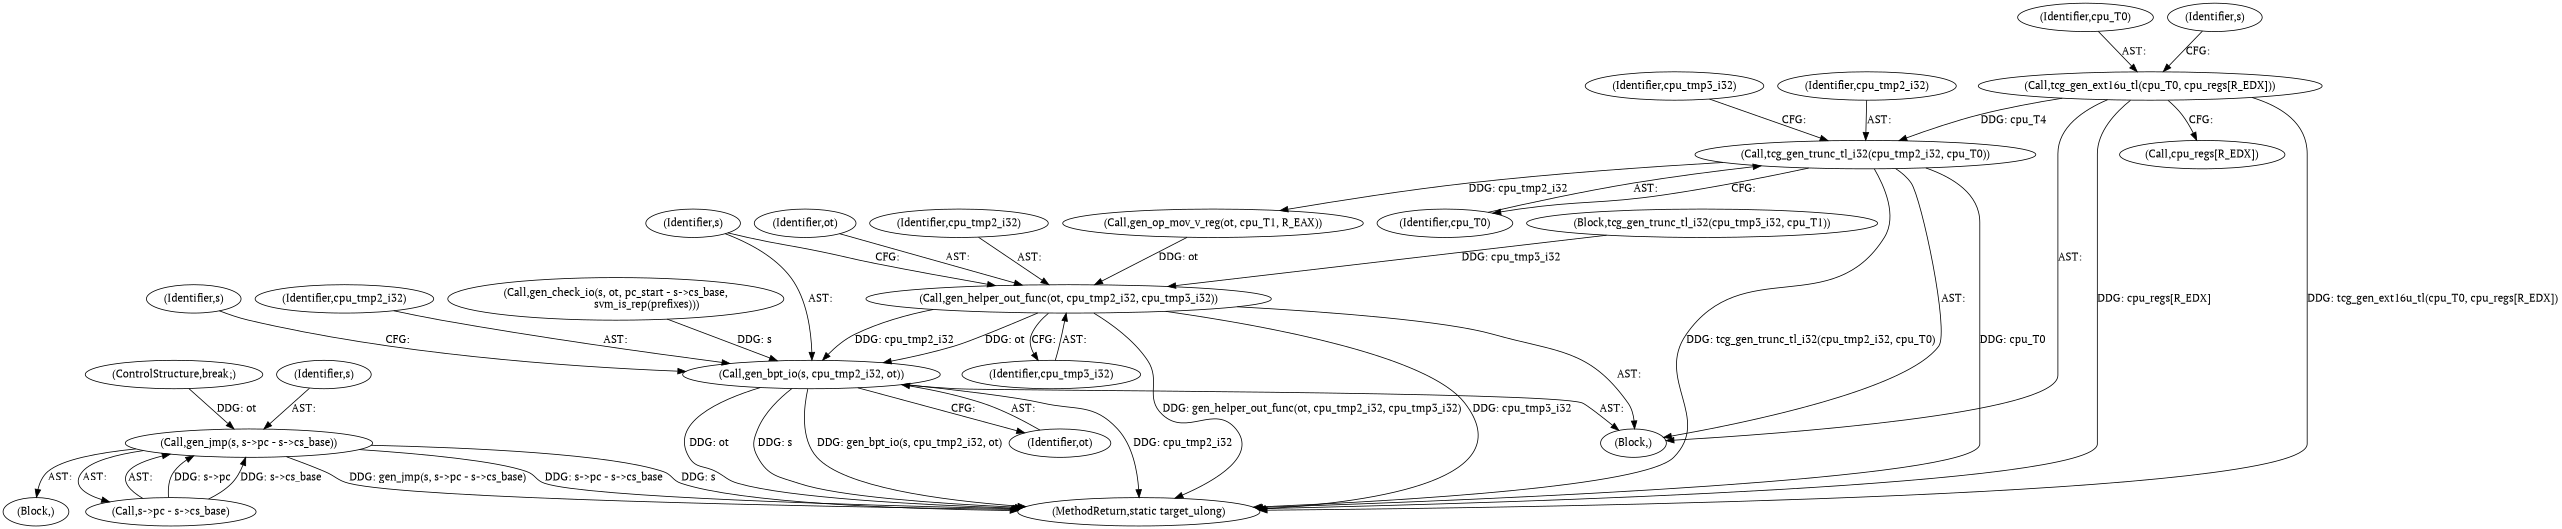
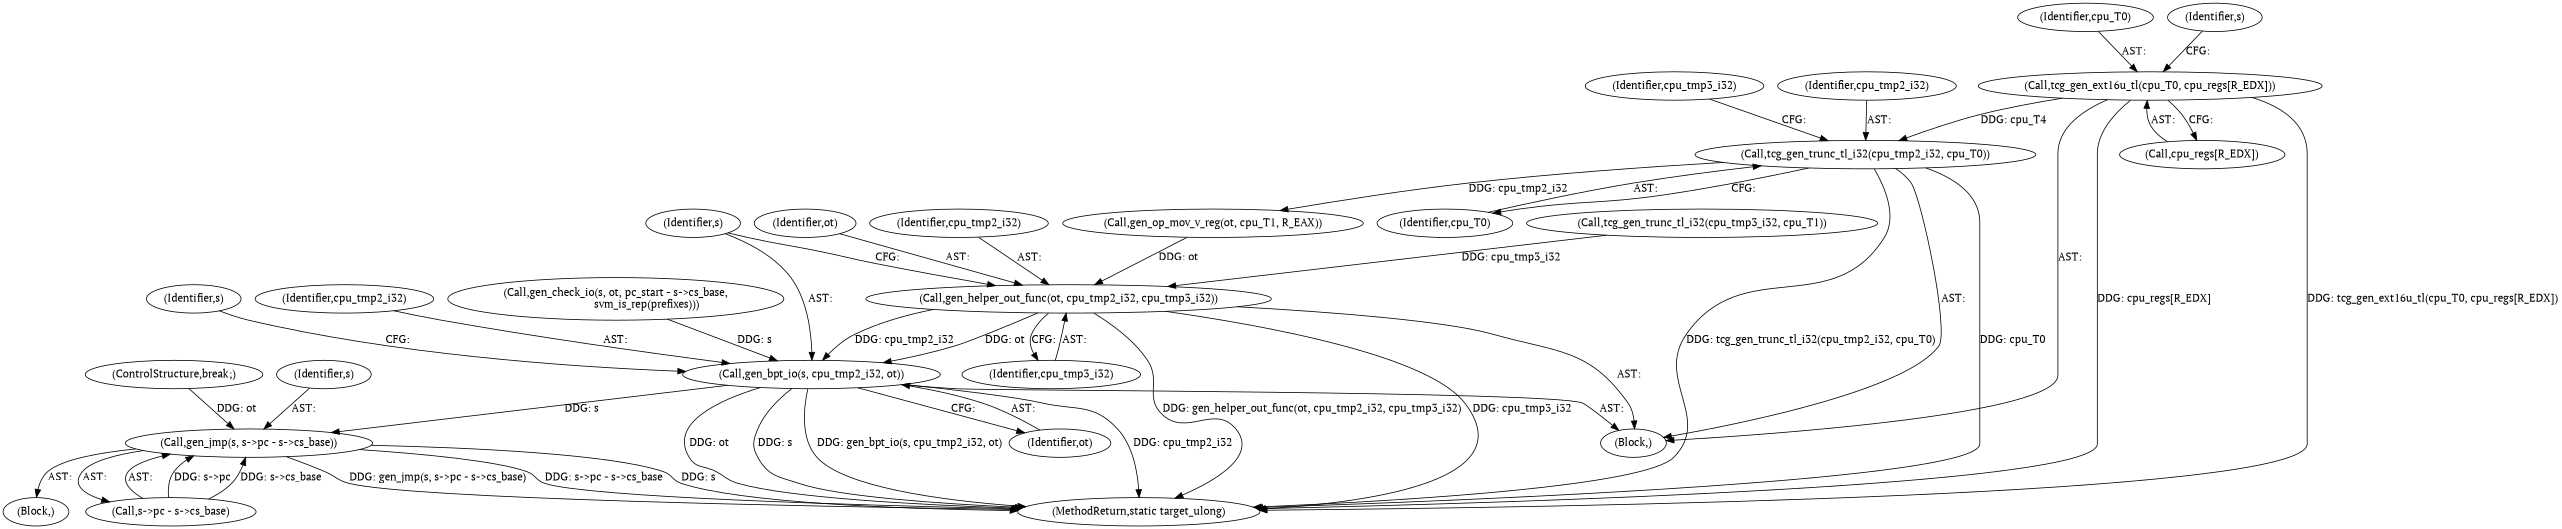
none -> (2152, 128)
(1702, 223) -> (1702, 223)
none -> (533, 408)
